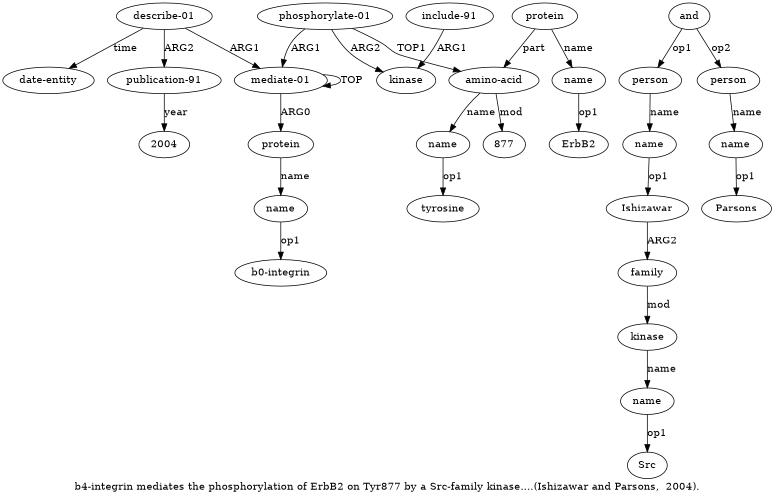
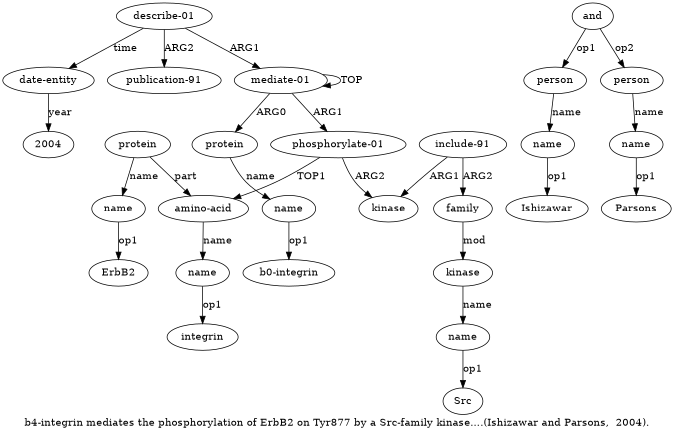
(291, 42) -> (307, 110)
(164, 109) -> (48, 109)
(504, 145) -> none
(443, 209) -> (203, 337)
(647, 237) -> (463, 173)
